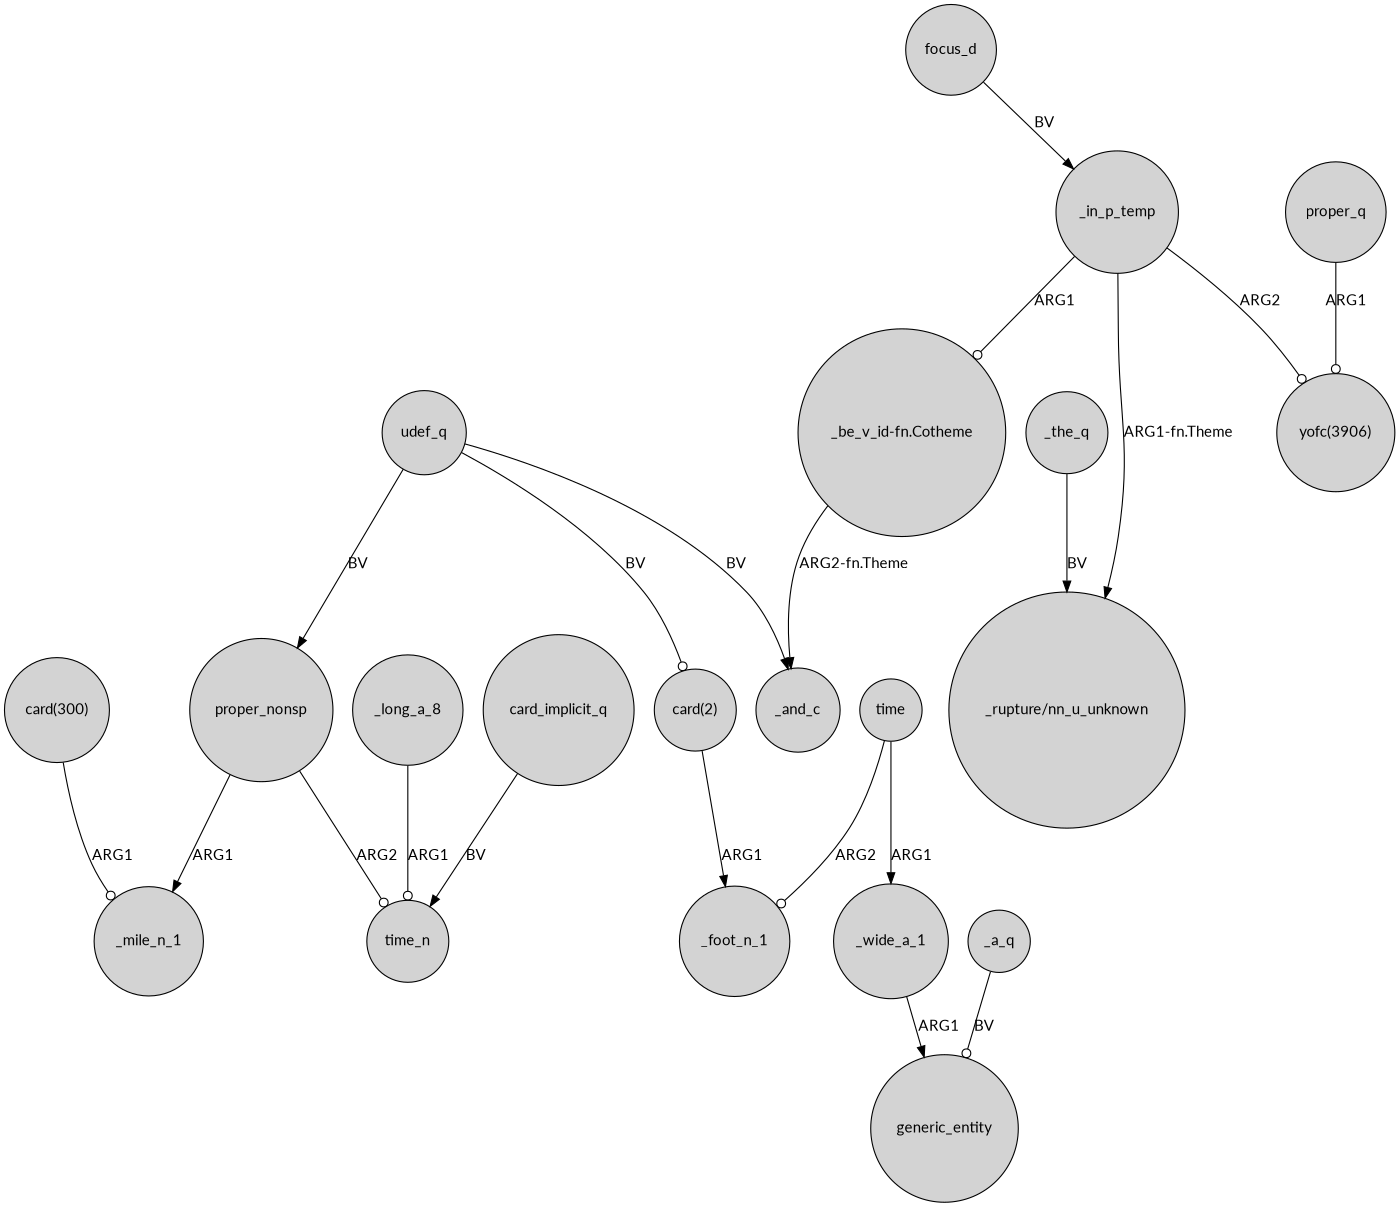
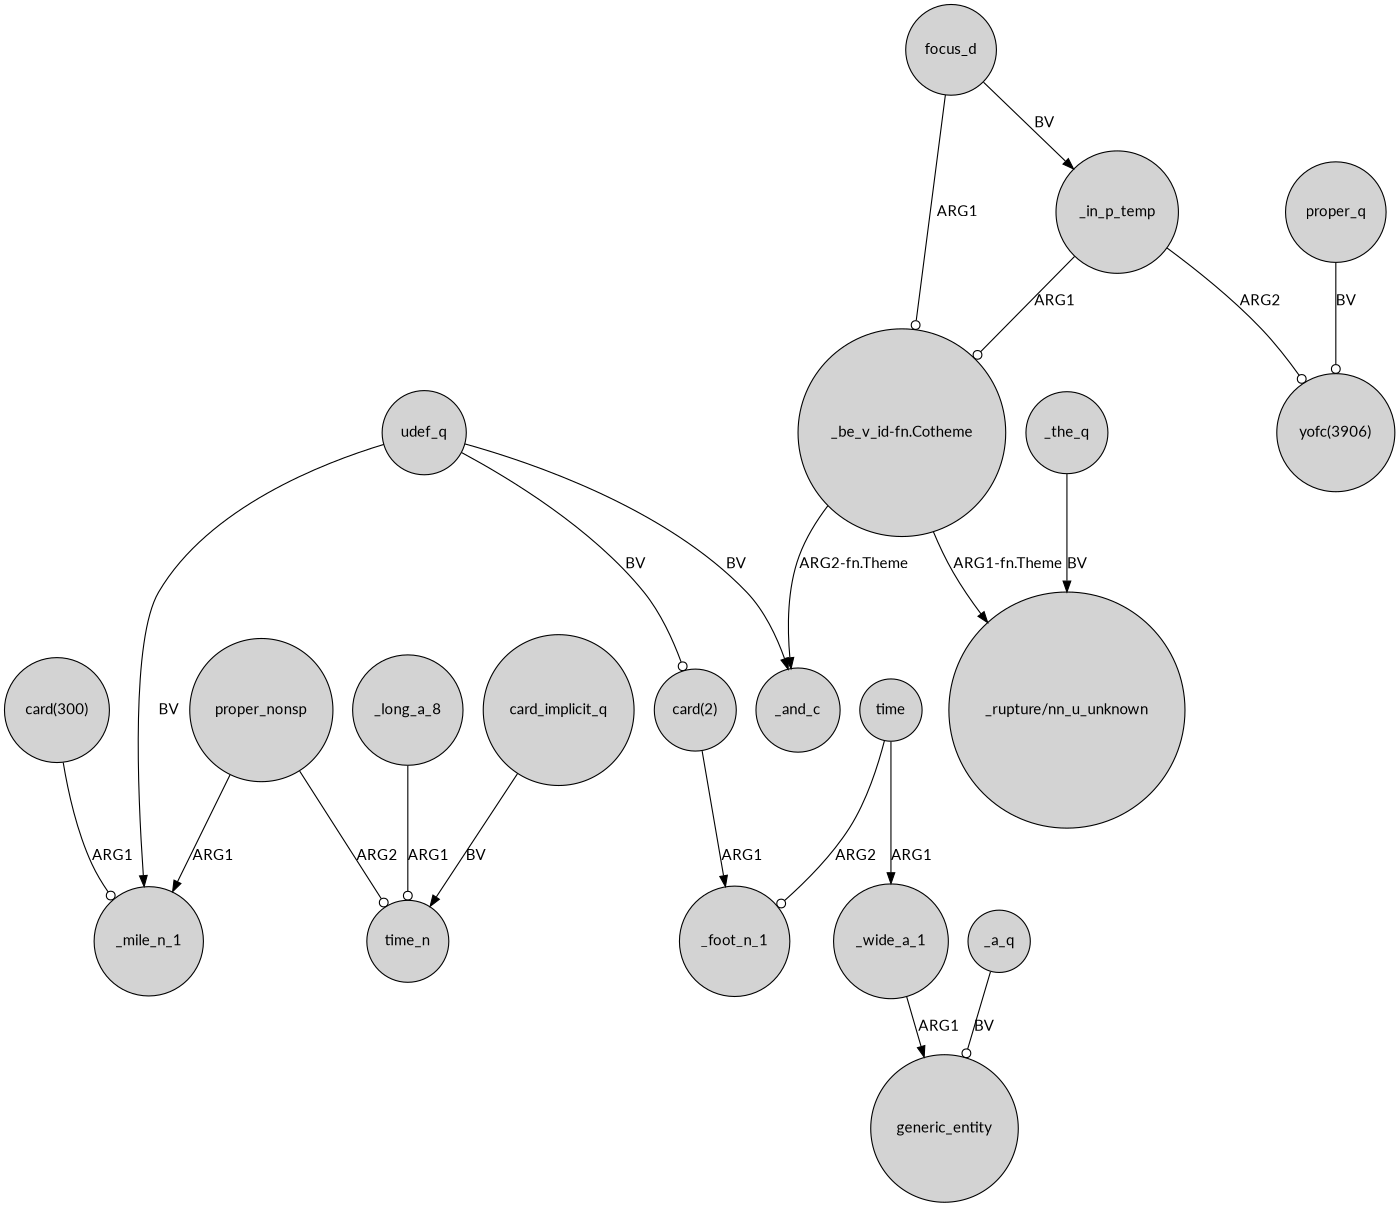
none -> (931, 208)
(1346, 301) -> (1346, 301)
(1123, 431) -> (954, 574)
(353, 554) -> (157, 597)
